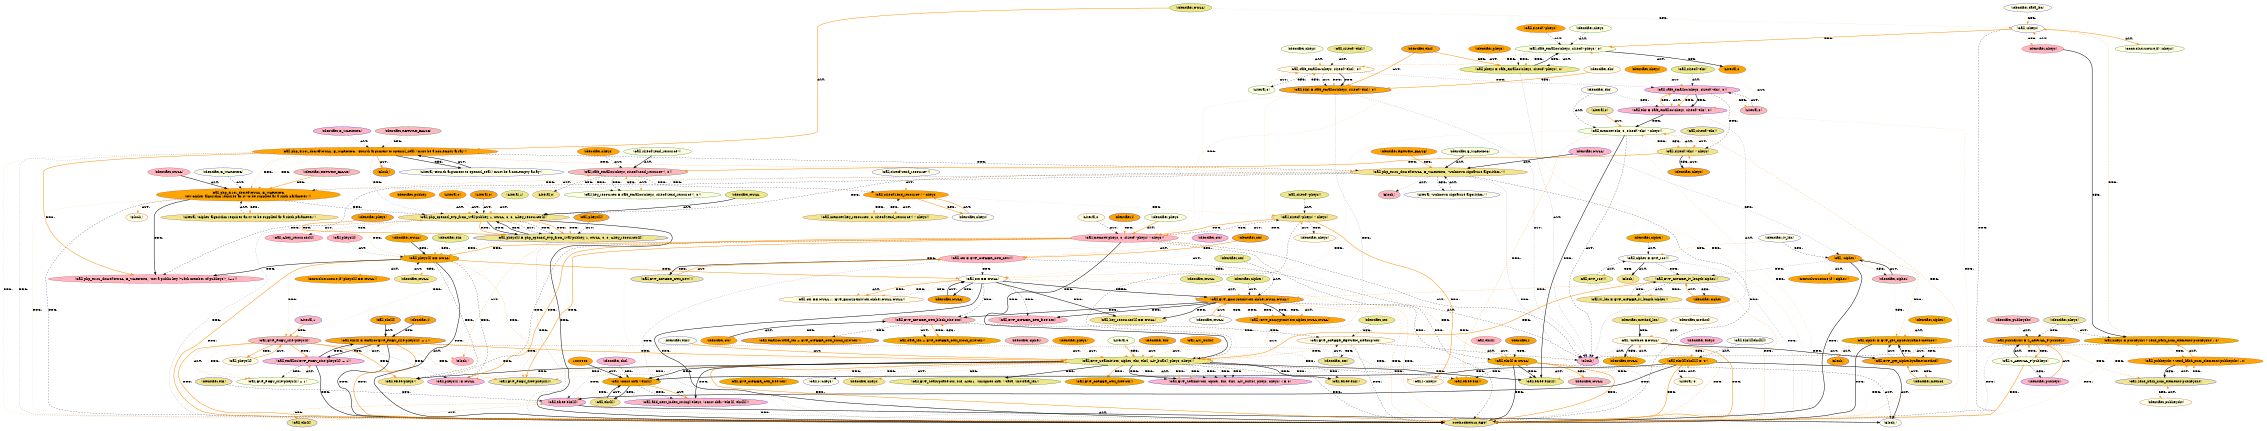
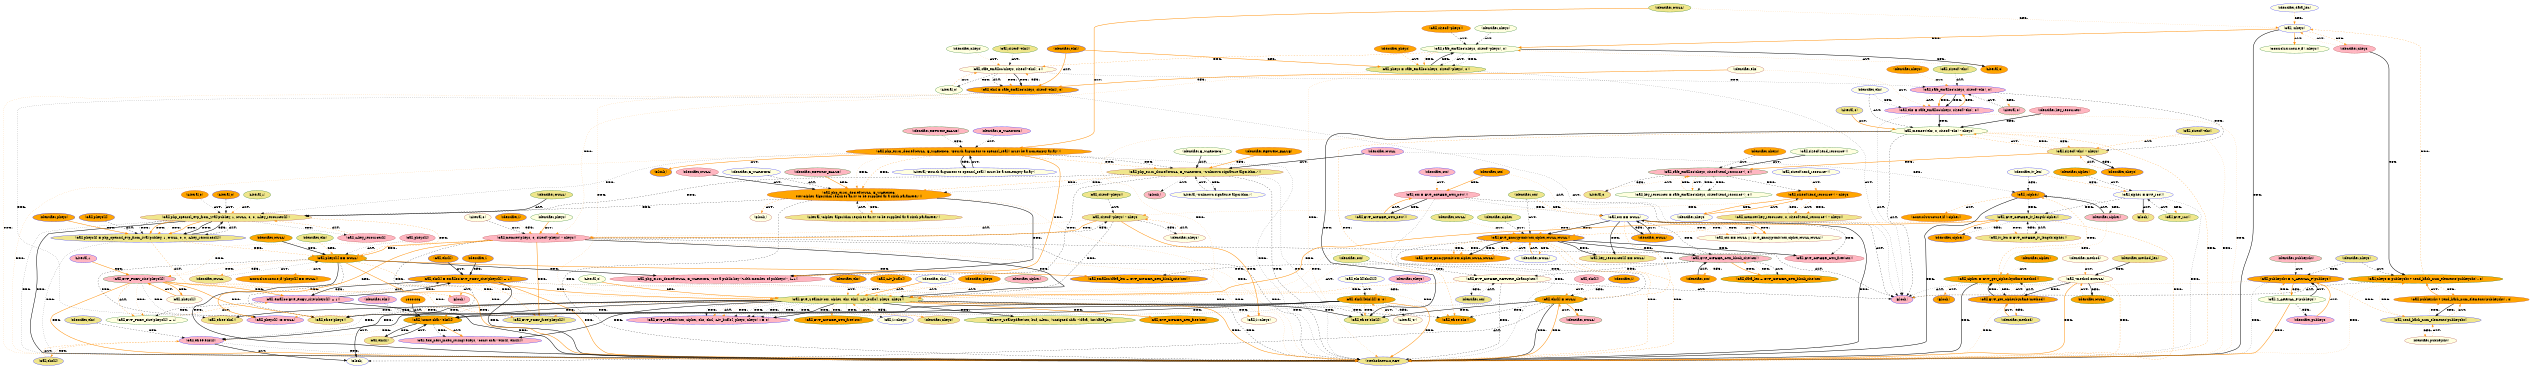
none -> (2060, 110)
(412, 195) -> none
(706, 272) -> (725, 269)
(553, 310) -> (366, 279)
(1954, 412) -> (2241, 332)
